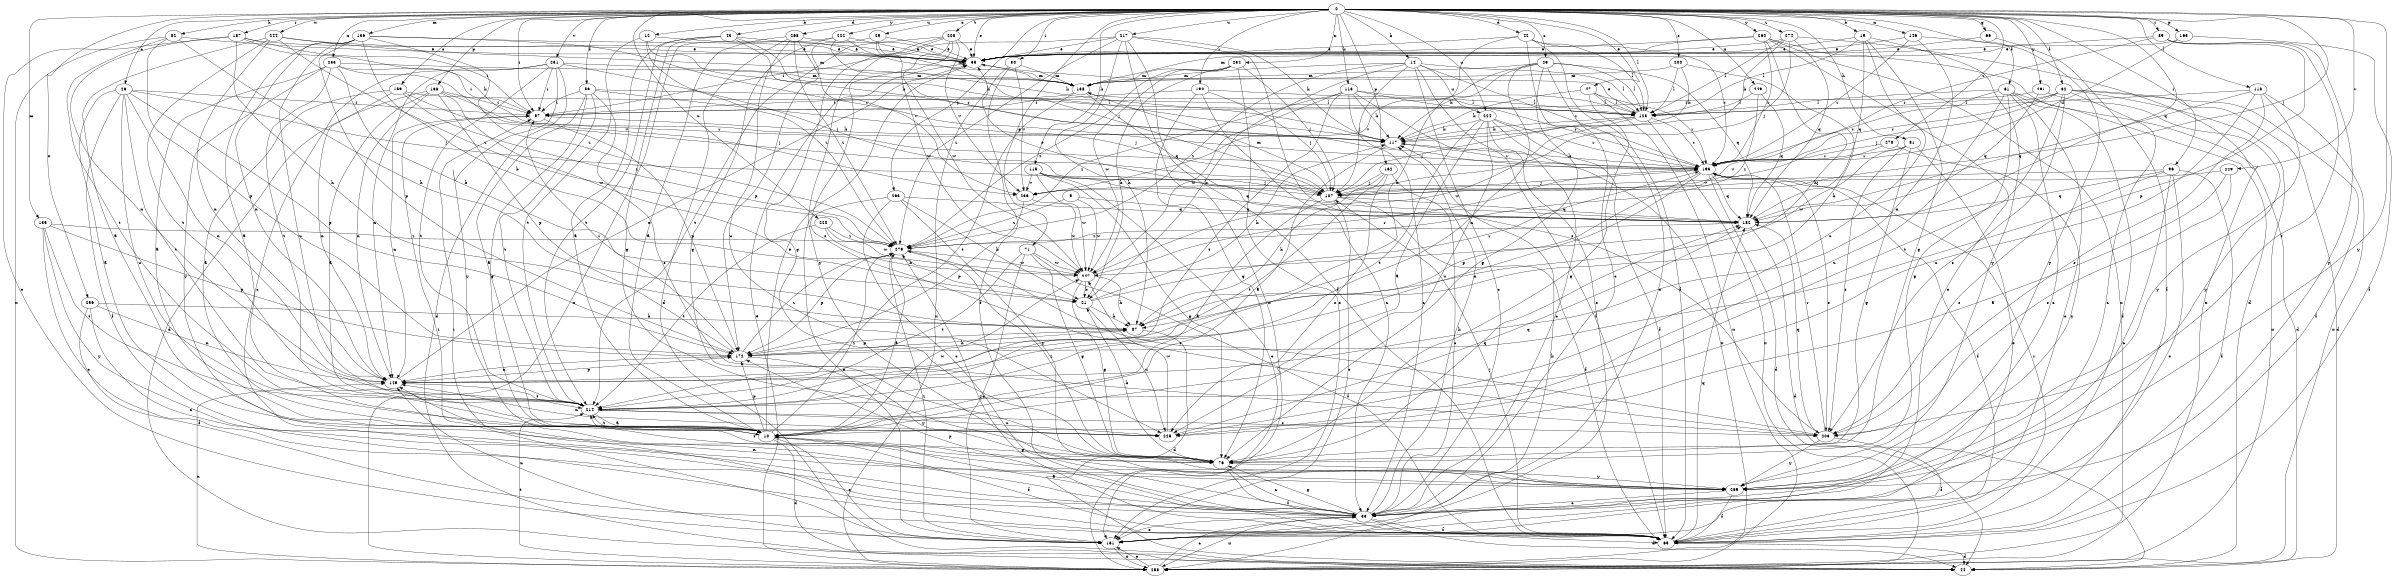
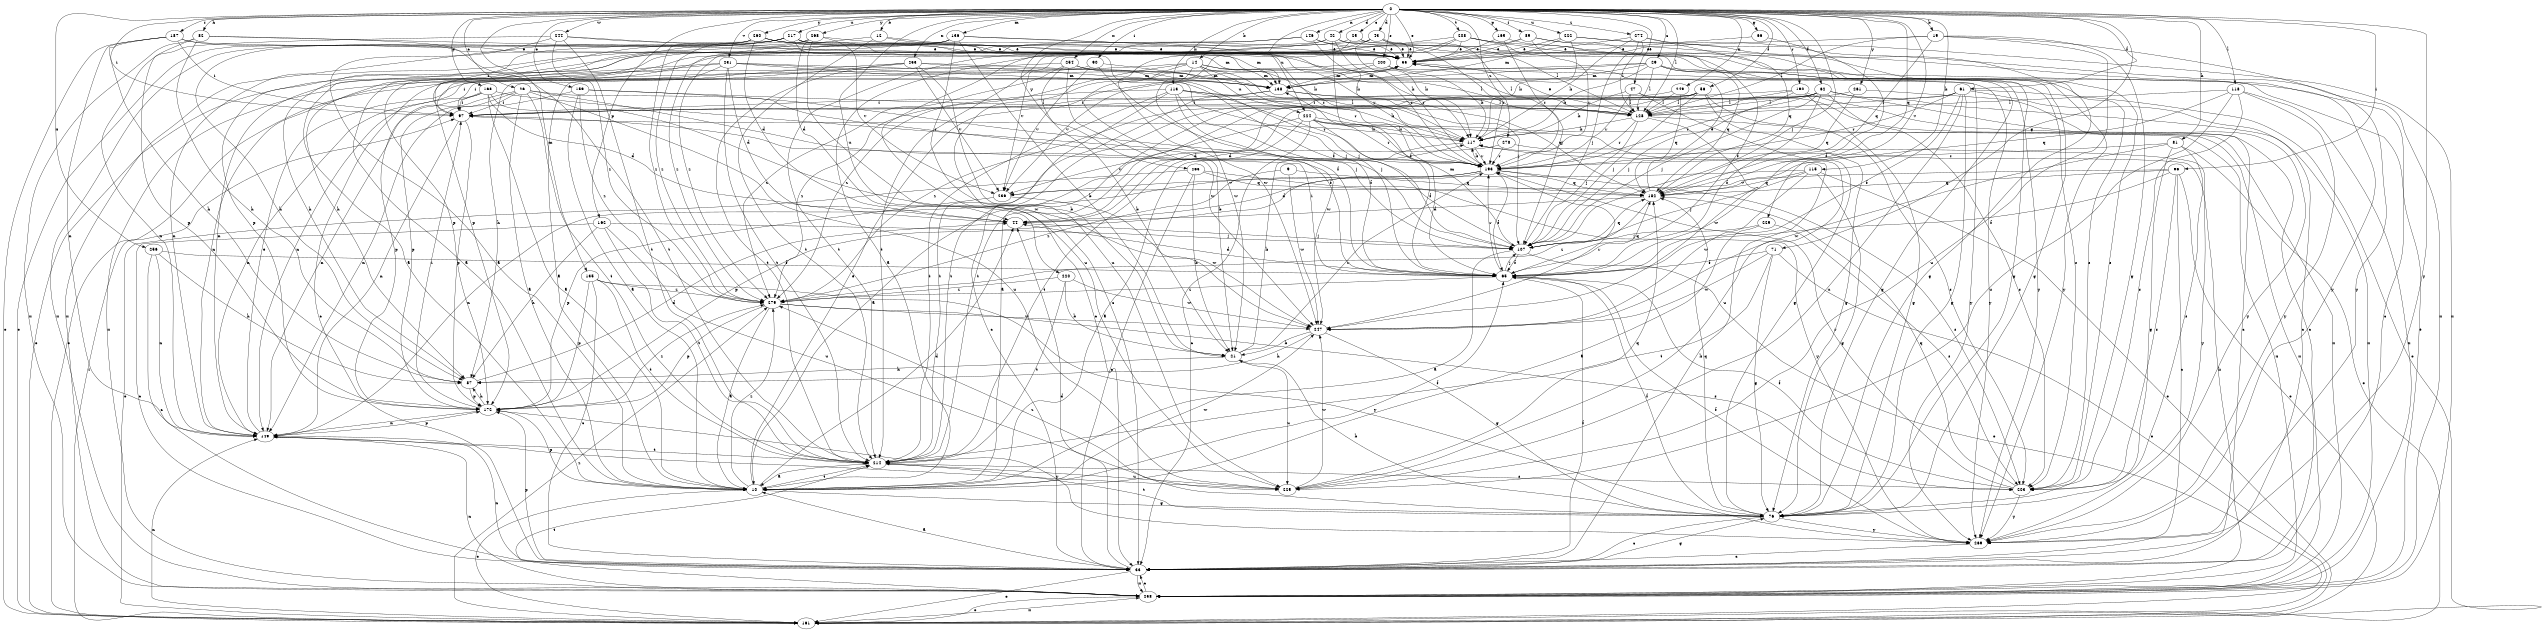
(564, 143) -> (689, 86)
(955, 162) -> (1157, 93)
(1520, 183) -> (1254, 235)
